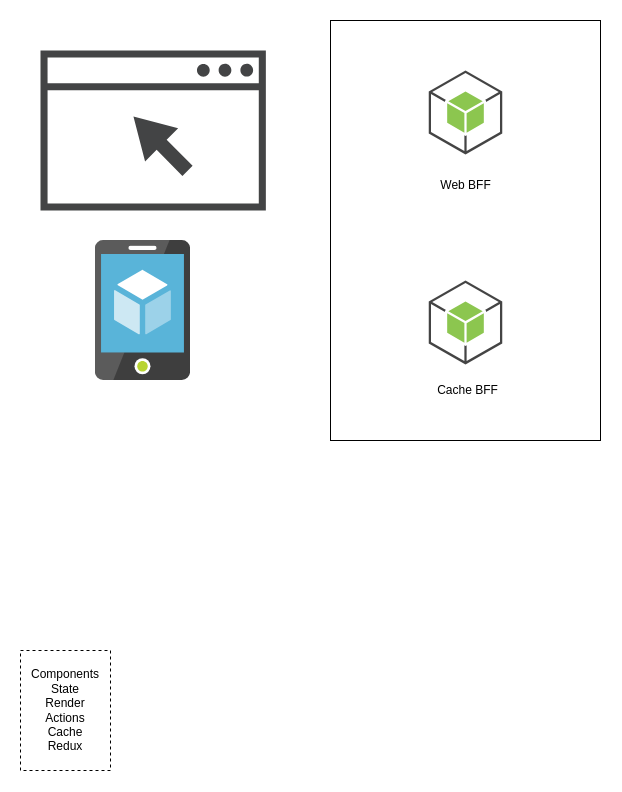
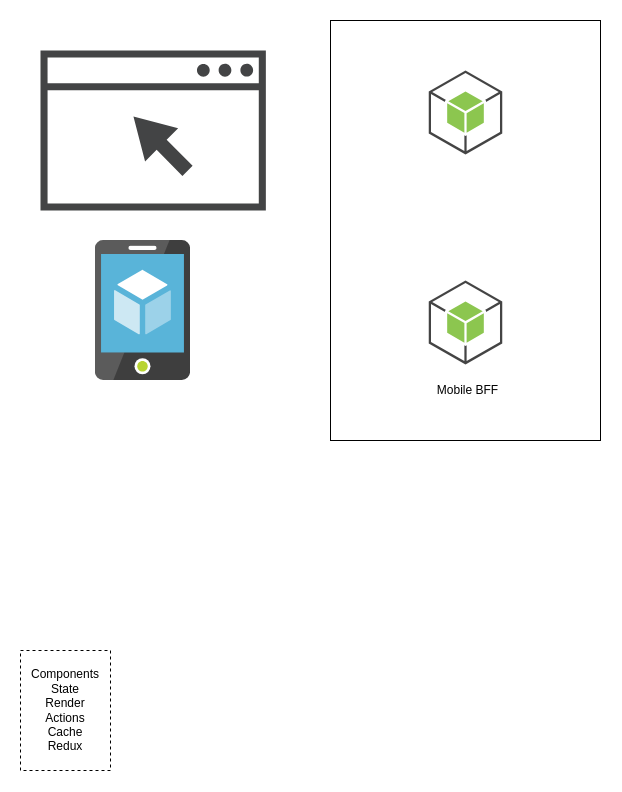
(466, 186) -> none
(468, 391) -> (468, 391)
